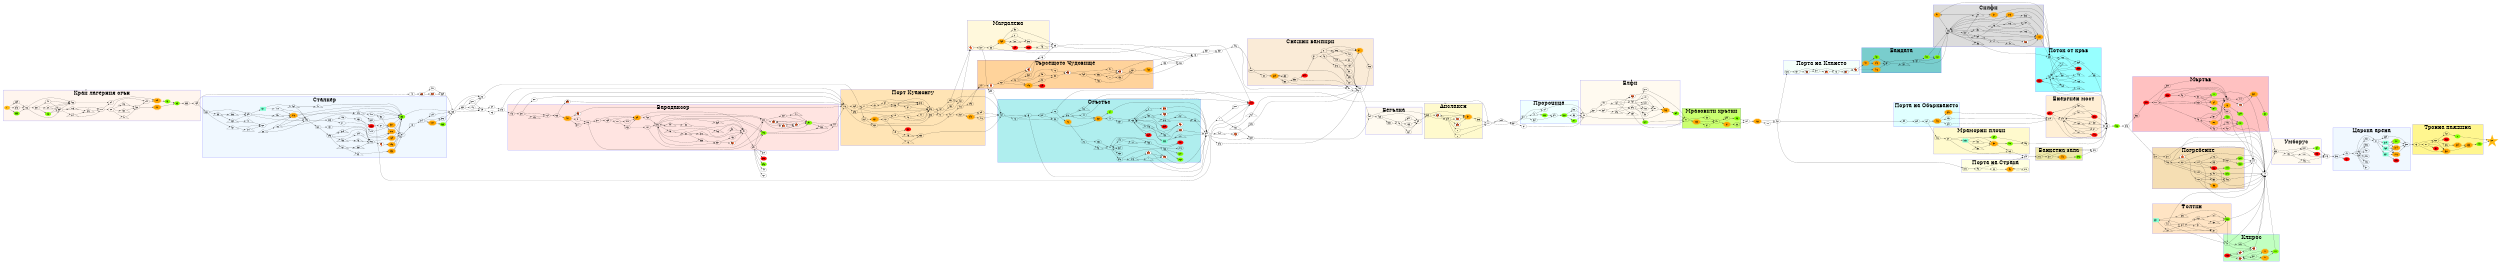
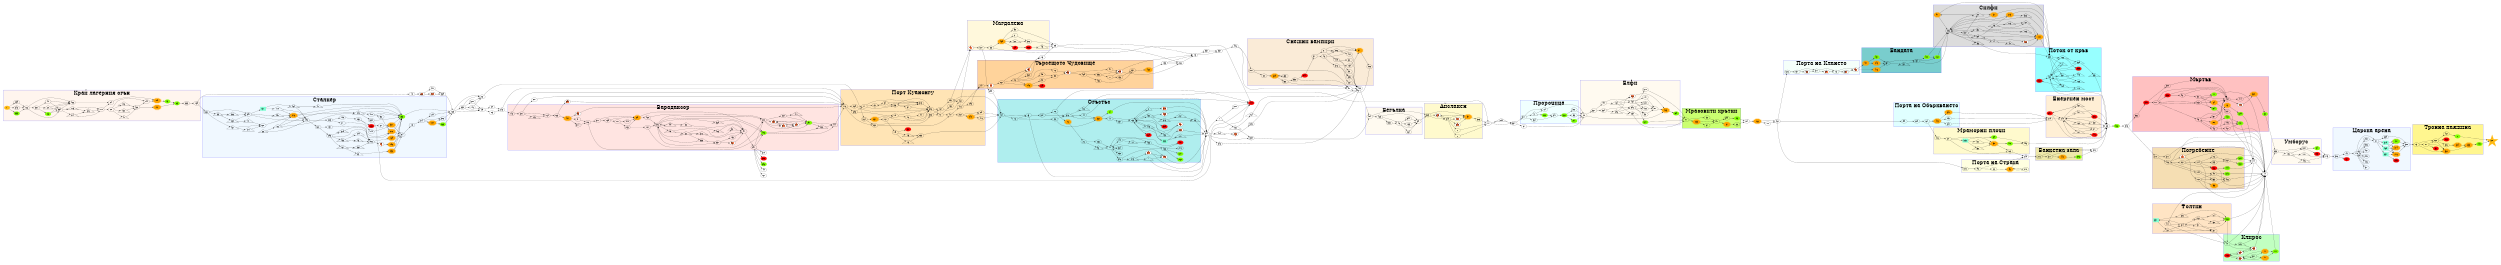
(1048, 117) -> (1054, 115)
